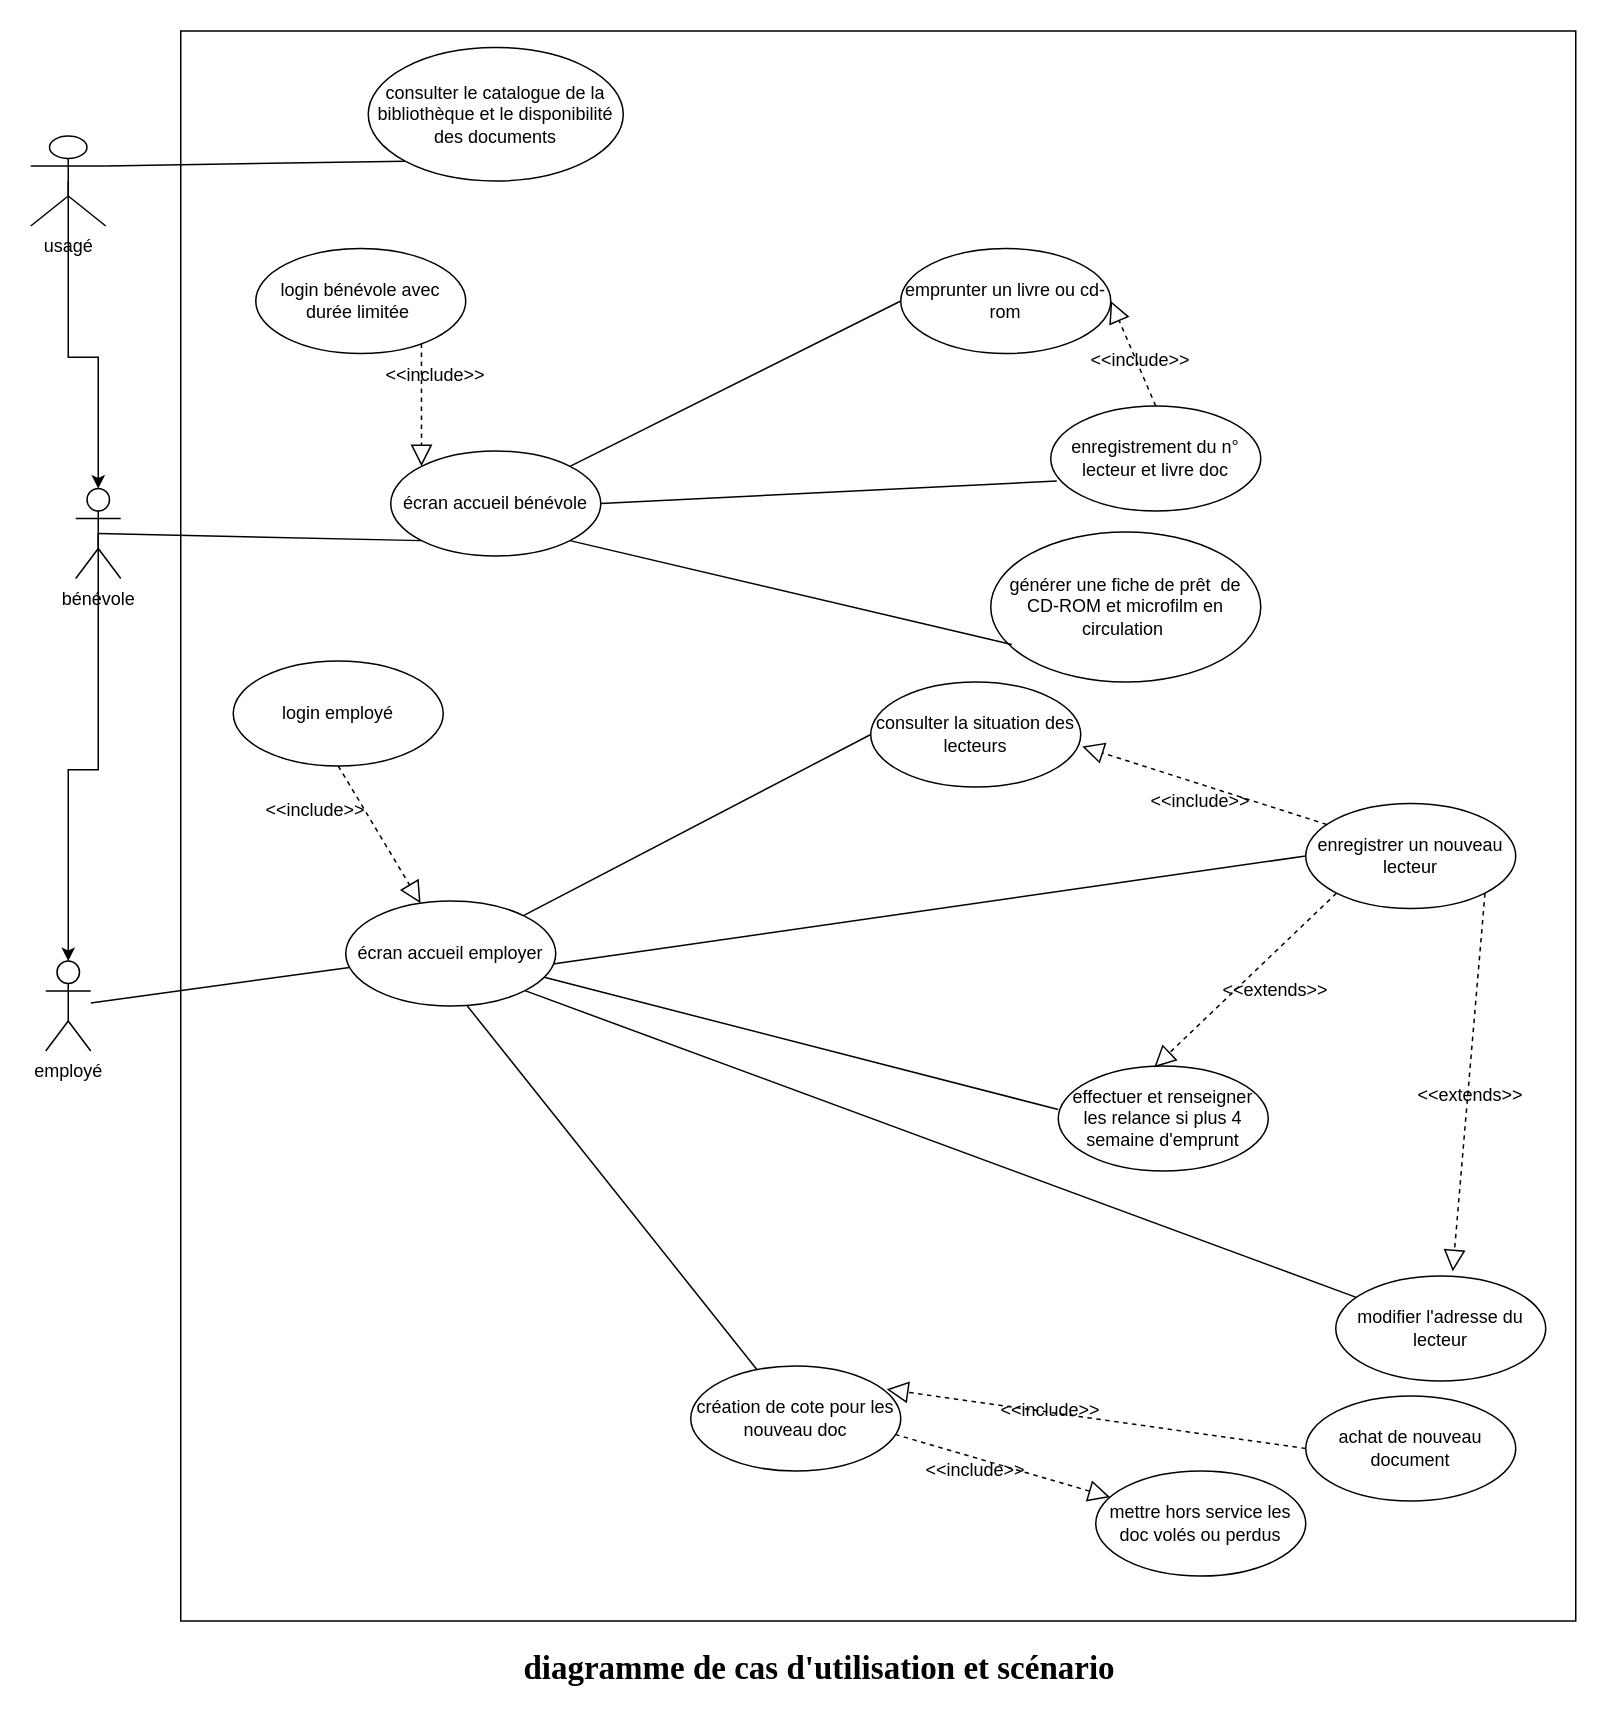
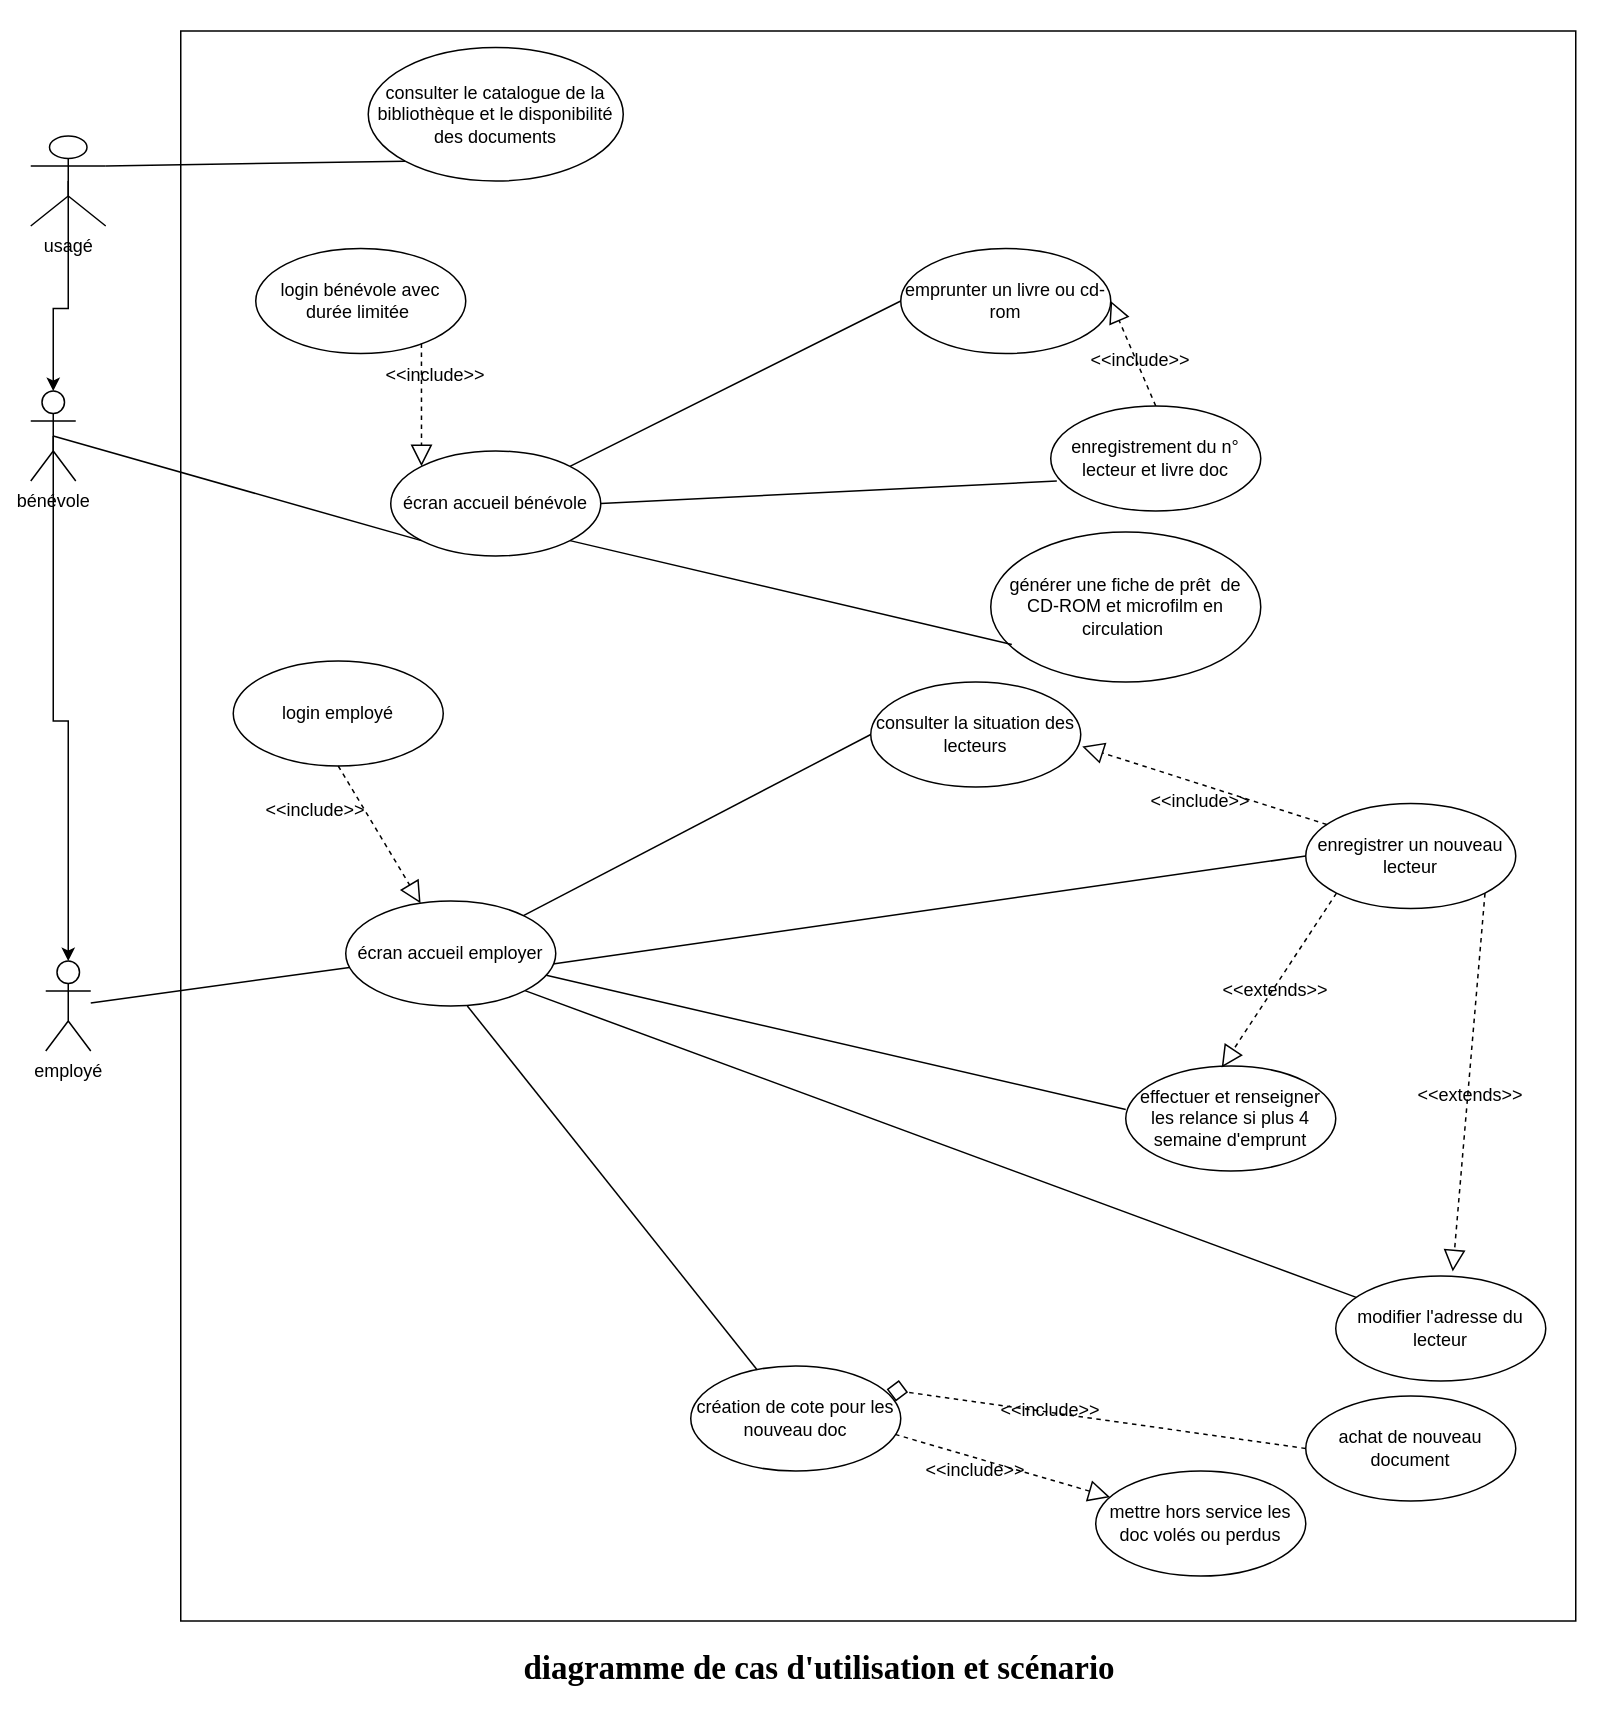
(98, 533) -> (53, 436)
(1163, 1118) -> (1231, 1118)
(909, 1392) -> (909, 1392)
